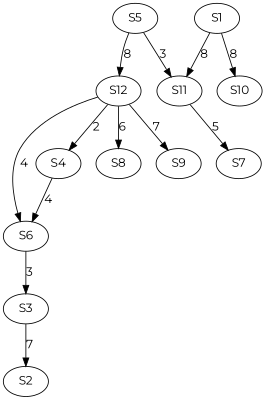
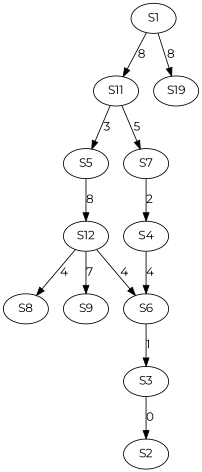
(155, 51) -> (103, 123)
(240, 91) -> (176, 91)
(91, 124) -> (146, 196)
(122, 127) -> (64, 273)
(30, 273) -> (149, 345)
(30, 345) -> (150, 418)
